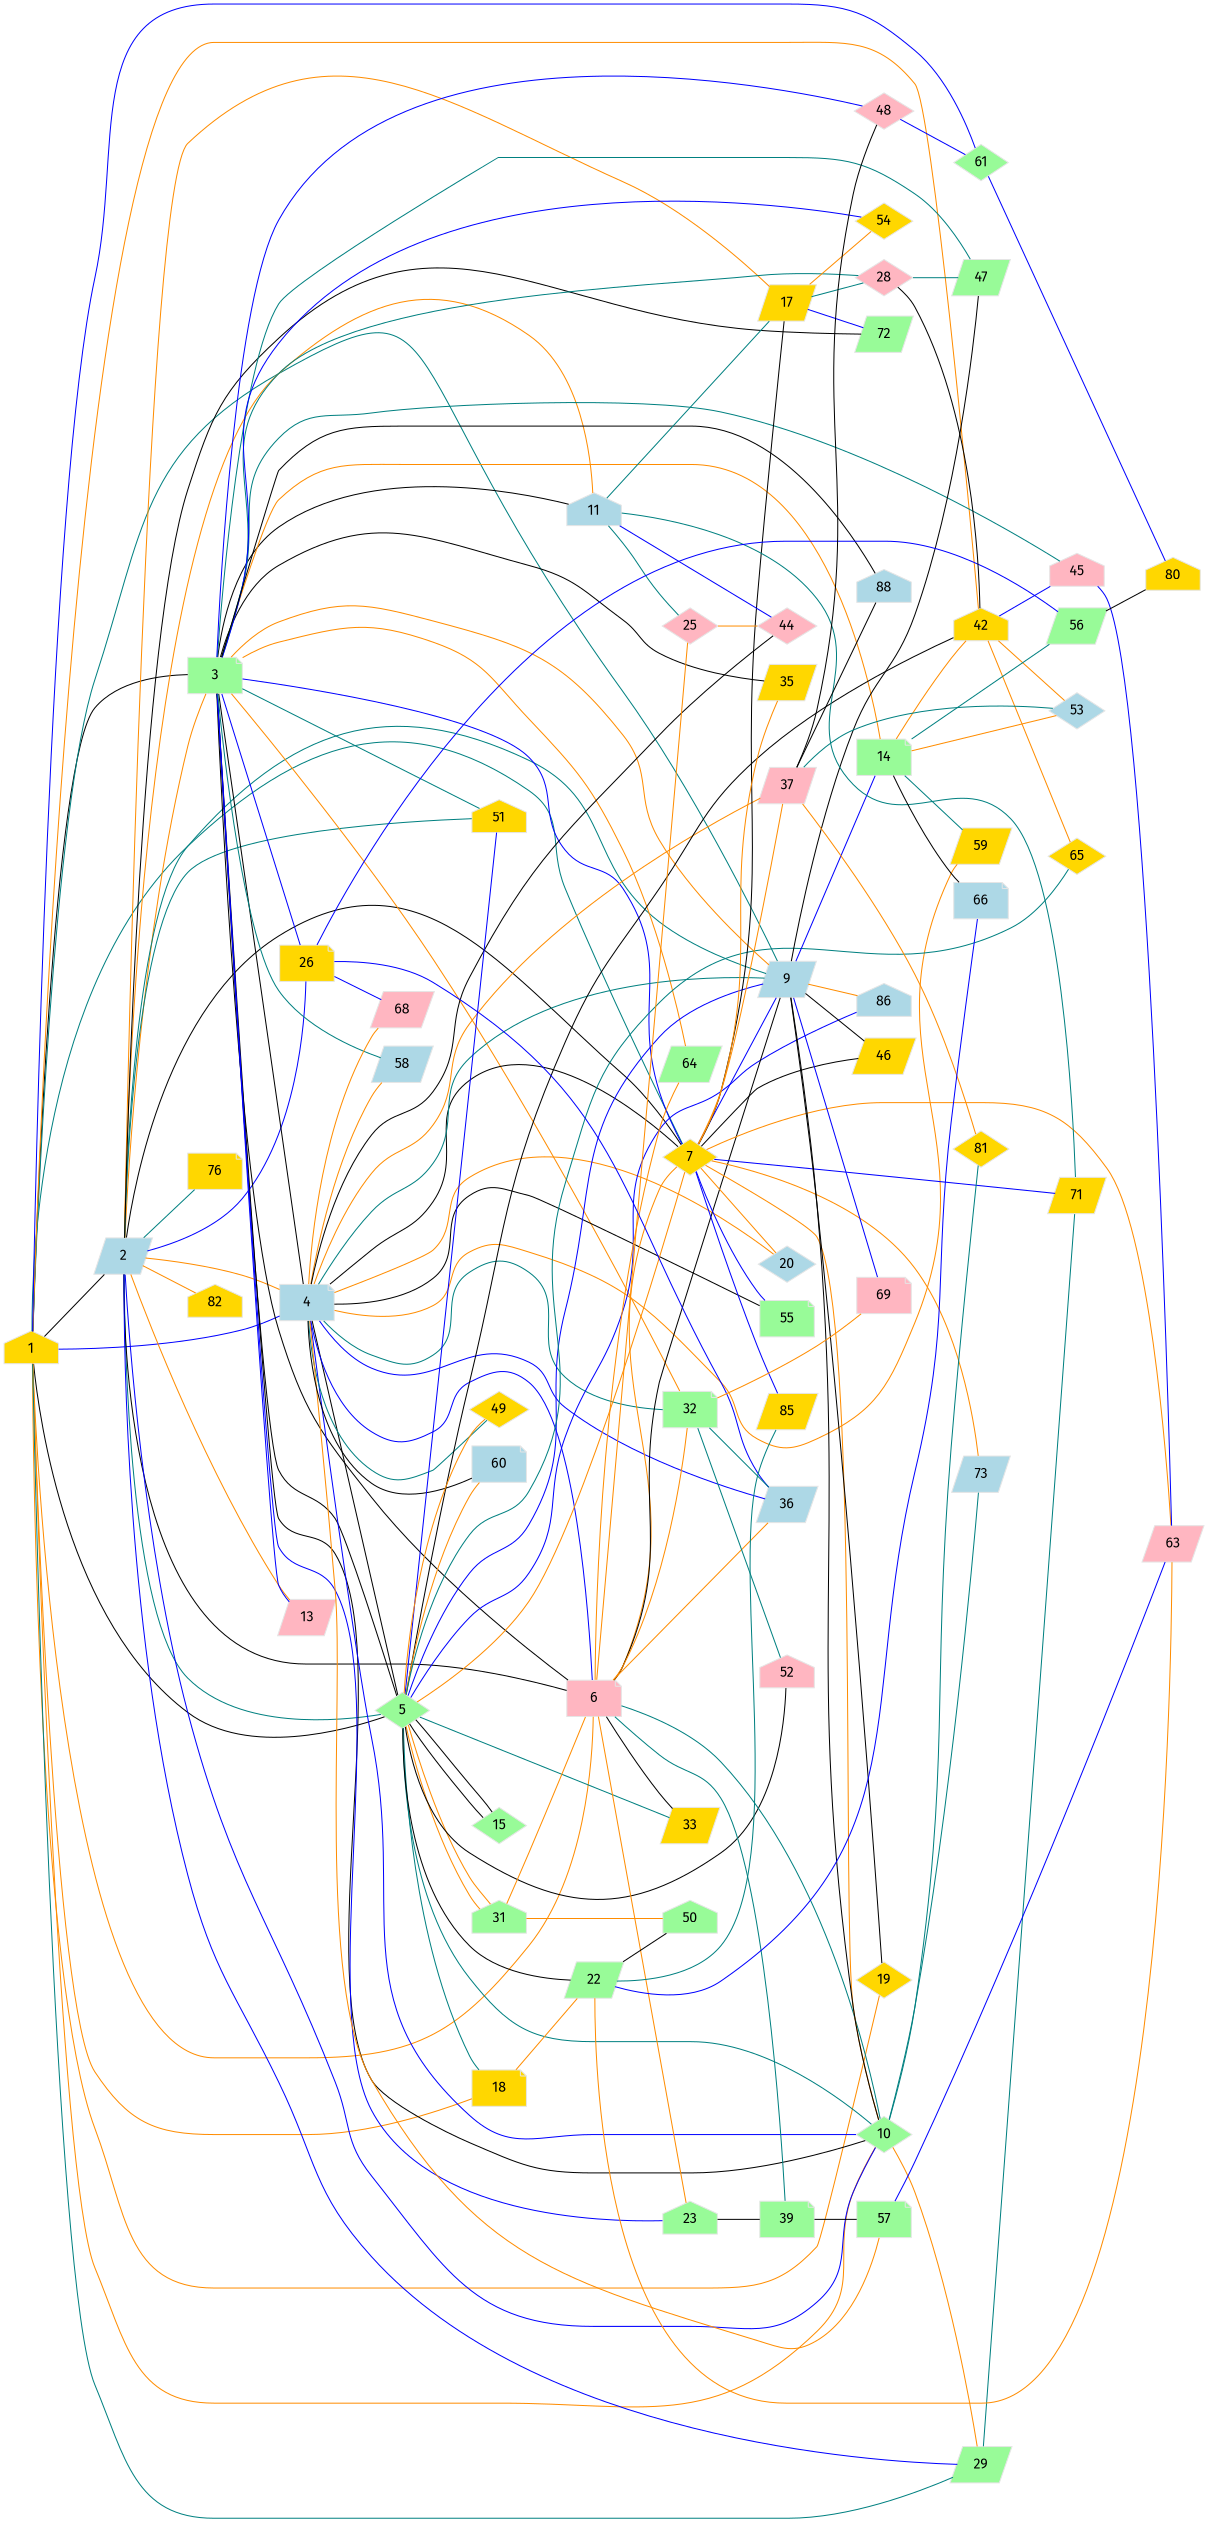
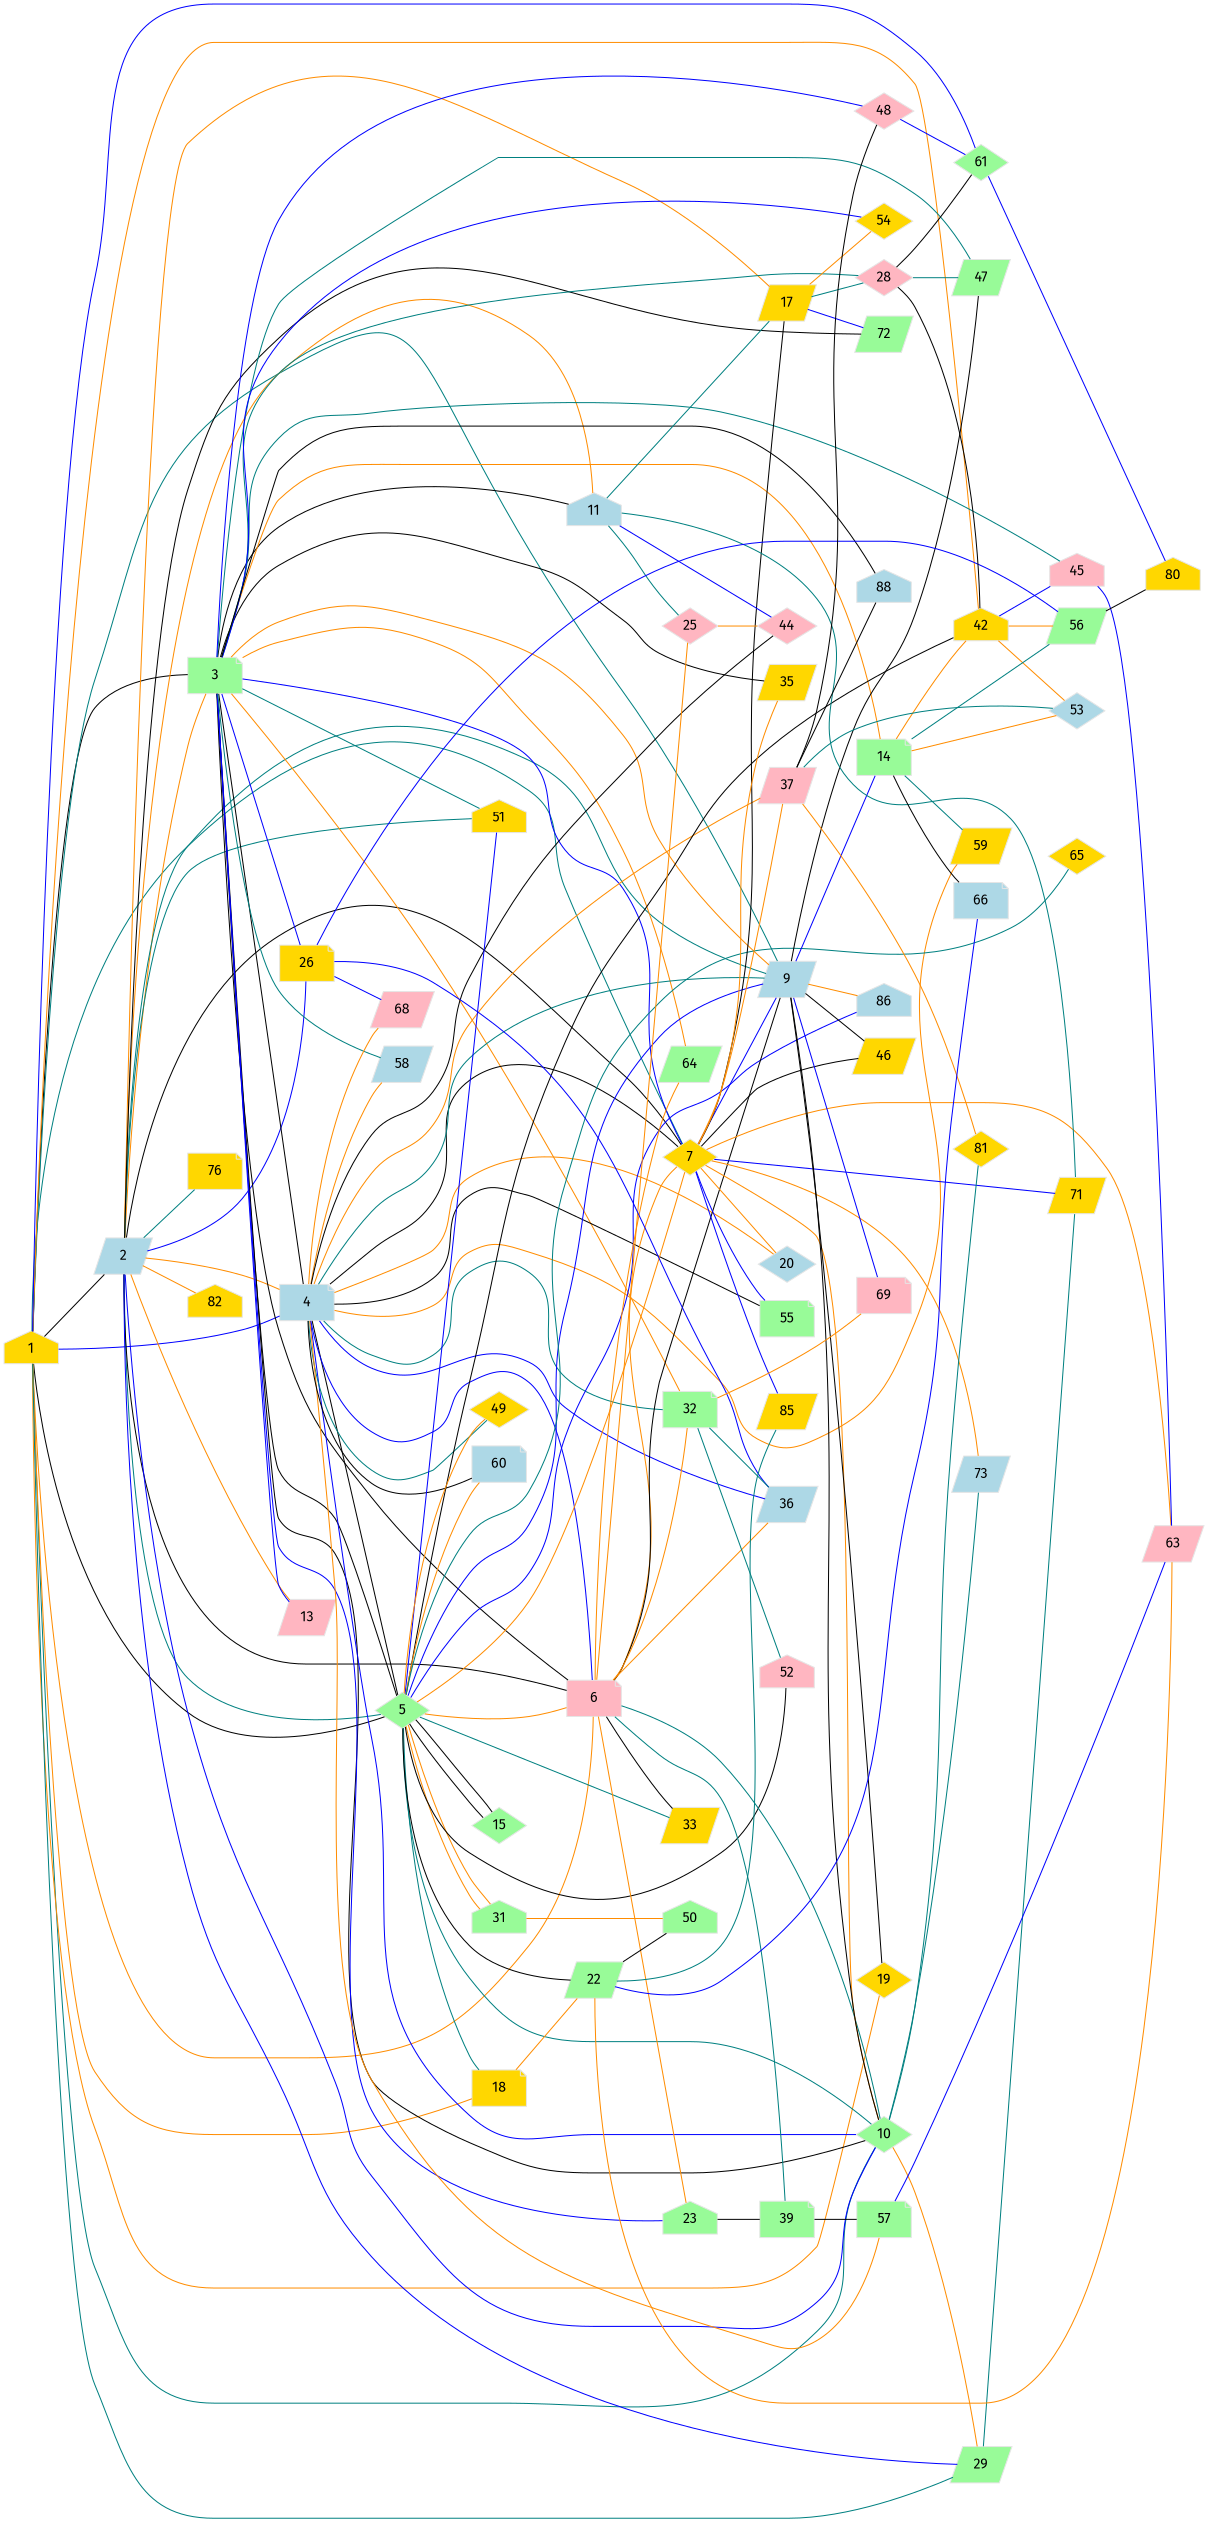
none -> (932, 227)
(1029, 741) -> (1031, 626)
(547, 1811) -> (496, 1719)
(115, 2319) -> (115, 2319)
